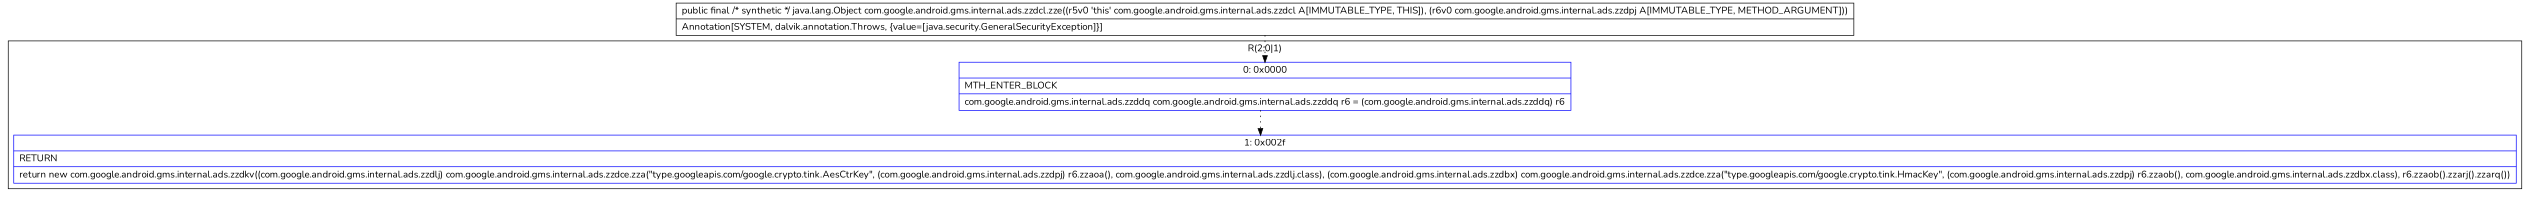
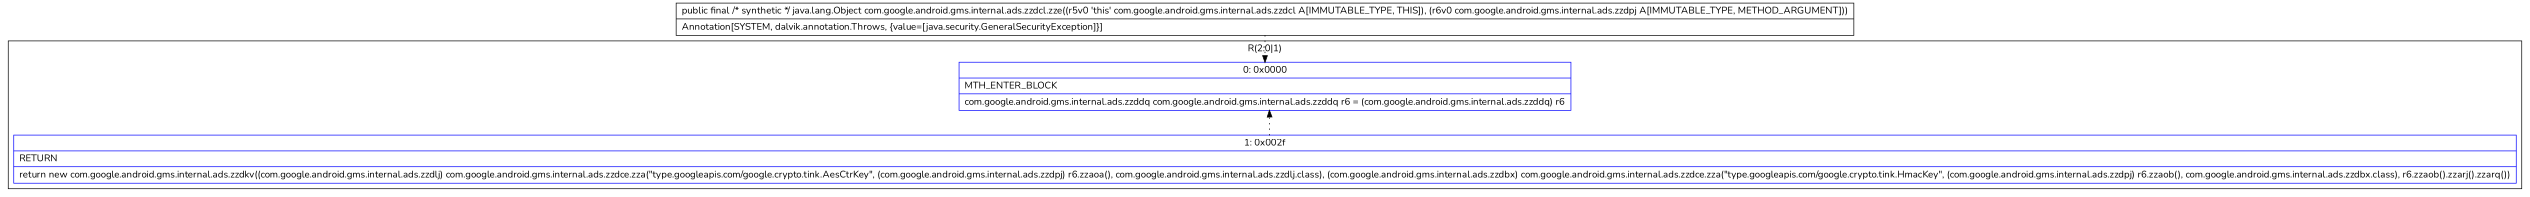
(1260, 119) -> (1270, 126)
